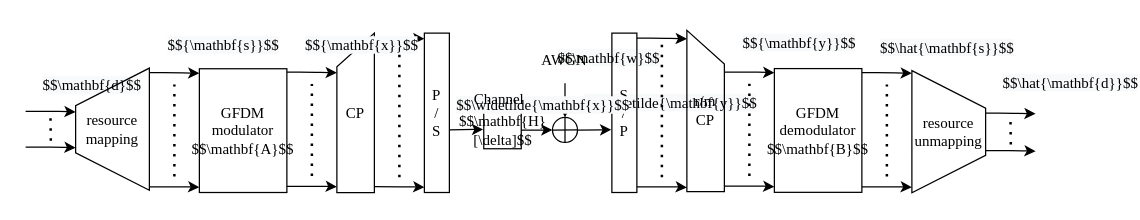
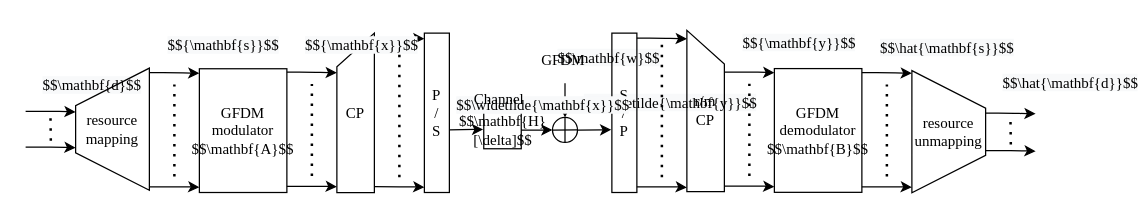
(559, 61) -> (559, 61)
